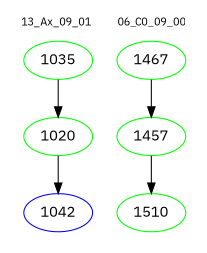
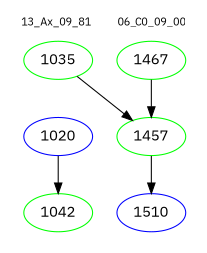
(57, 23) -> (57, 23)
(58, 93) -> (94, 89)
(58, 137) -> (58, 137)
(58, 213) -> (58, 213)
(151, 213) -> (151, 213)
